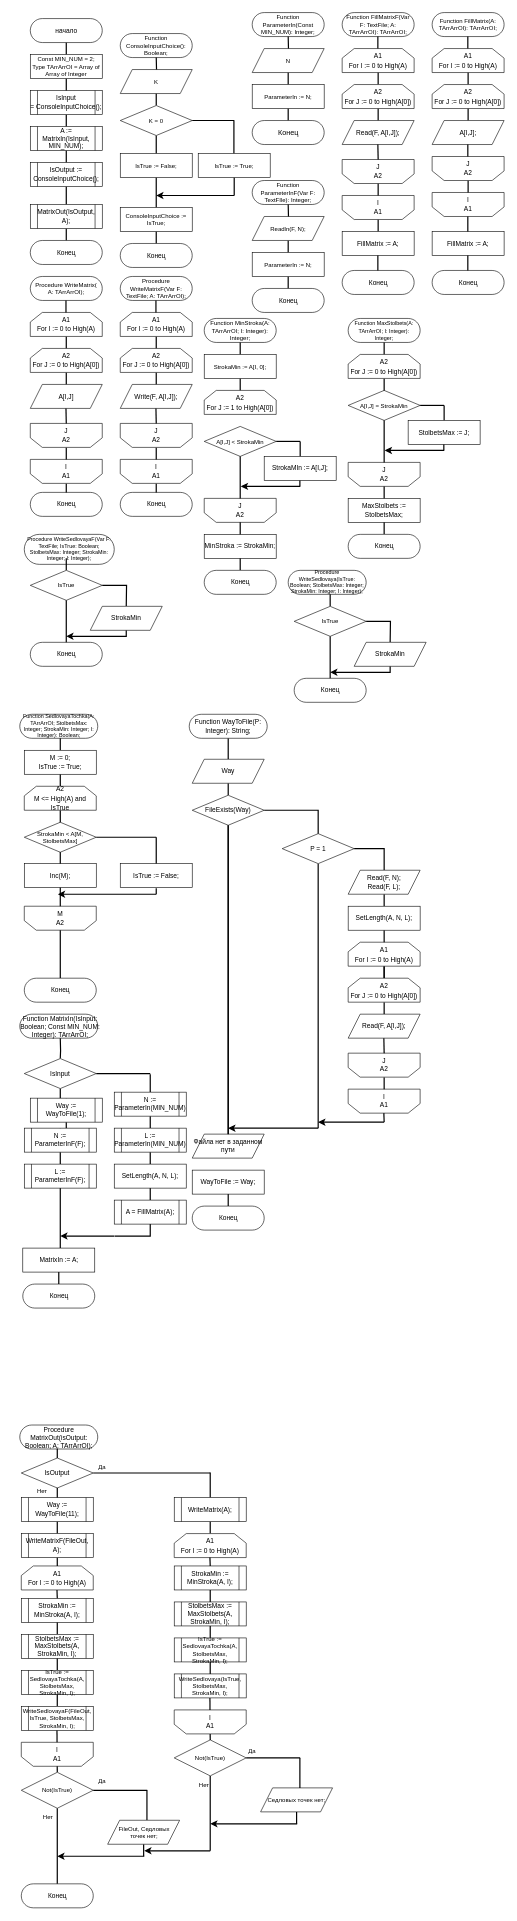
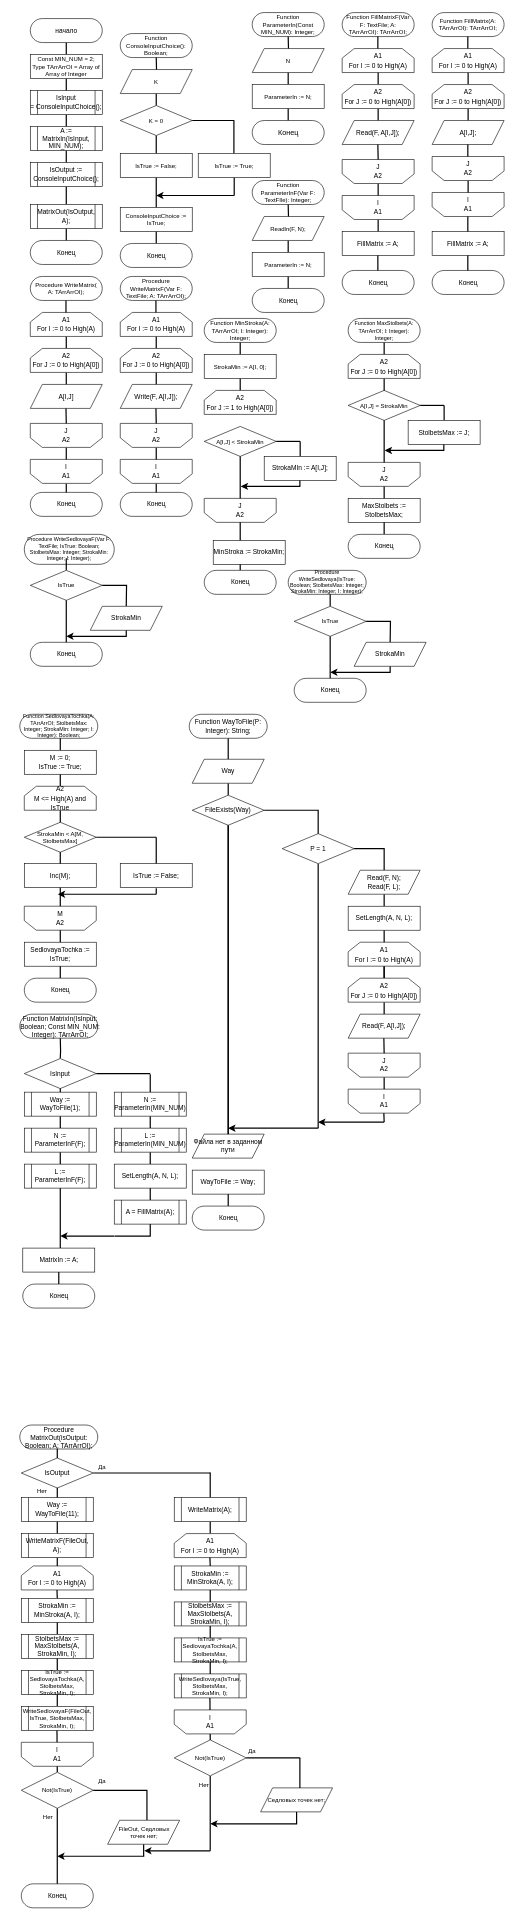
(240, 546) -> (249, 552)
none -> (60, 954)
(66, 1110) -> (60, 1104)
